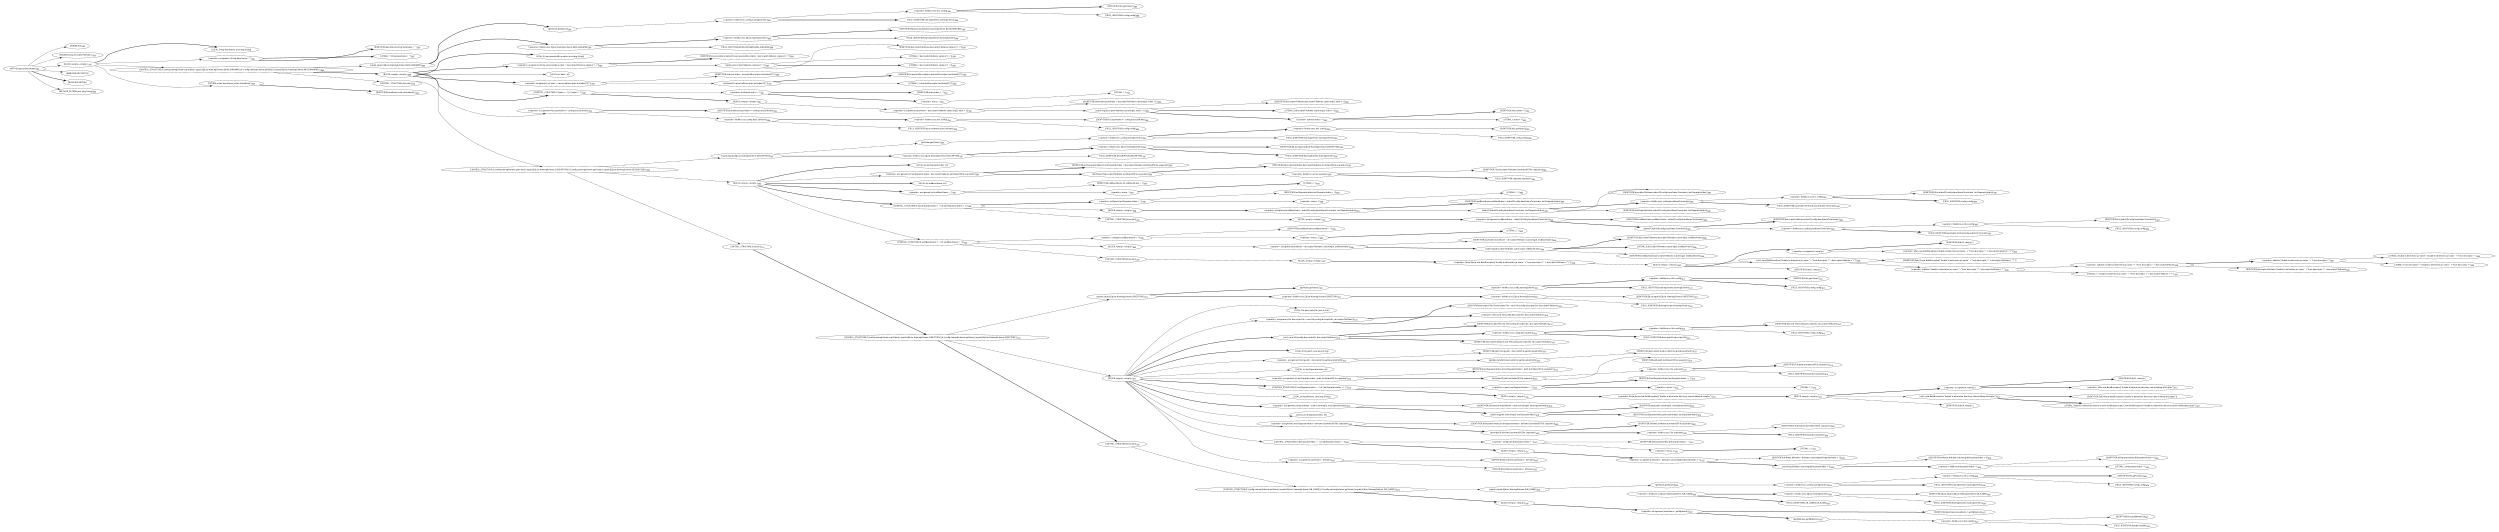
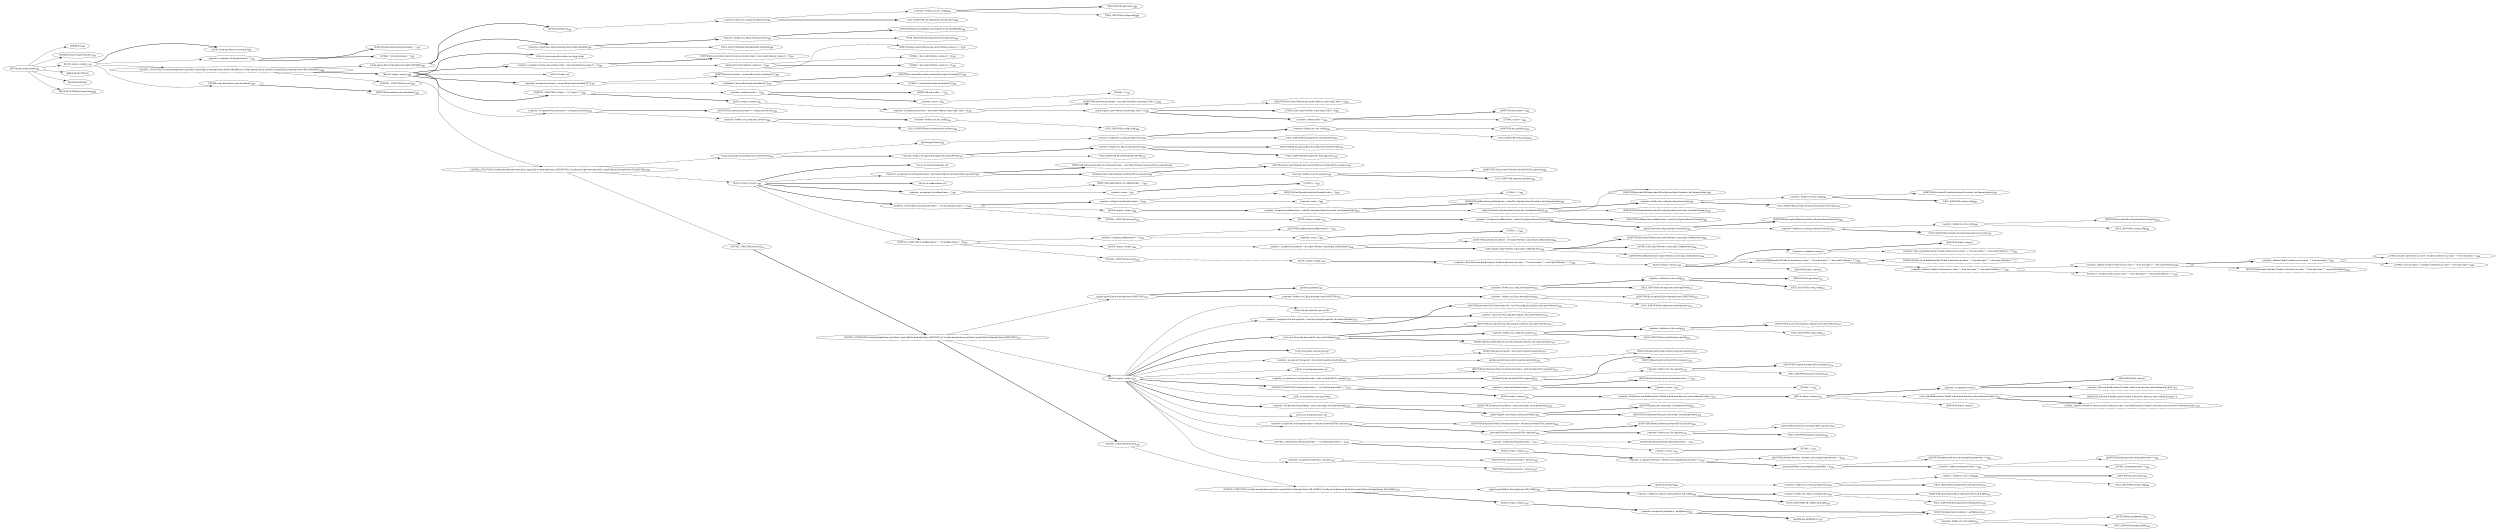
(48, 77) -> (48, 77)
(1122, 120) -> none
(1598, 371) -> (1598, 371)
none -> (1588, 492)
(1881, 520) -> (1878, 516)
